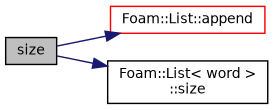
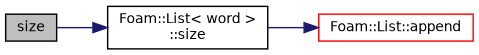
(81, 41) -> (286, 28)
